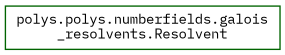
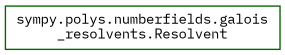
(143, 28) -> (143, 28)
